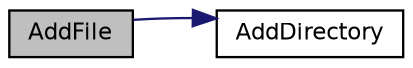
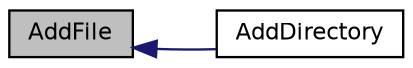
(163, 18) -> (186, 50)
